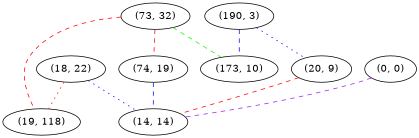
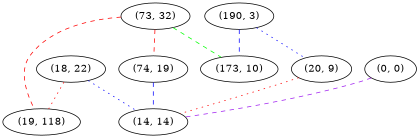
(240, 96) -> (240, 96)
